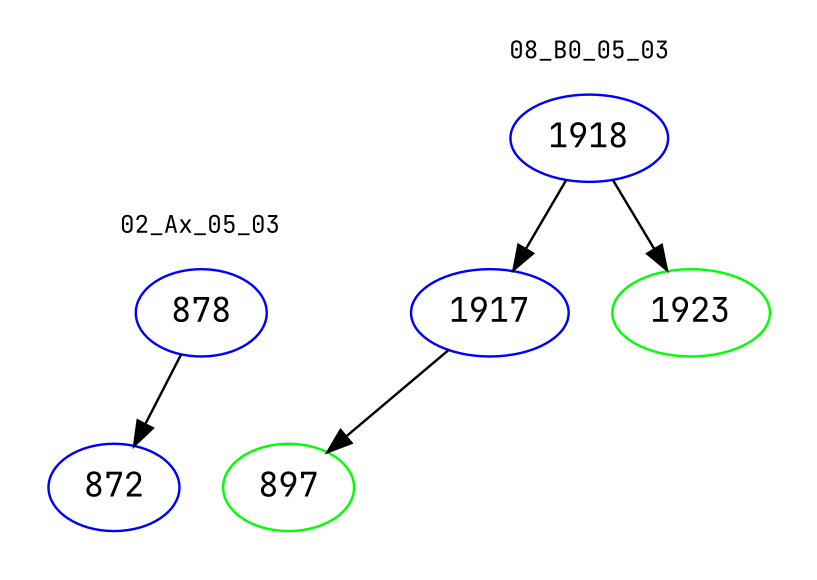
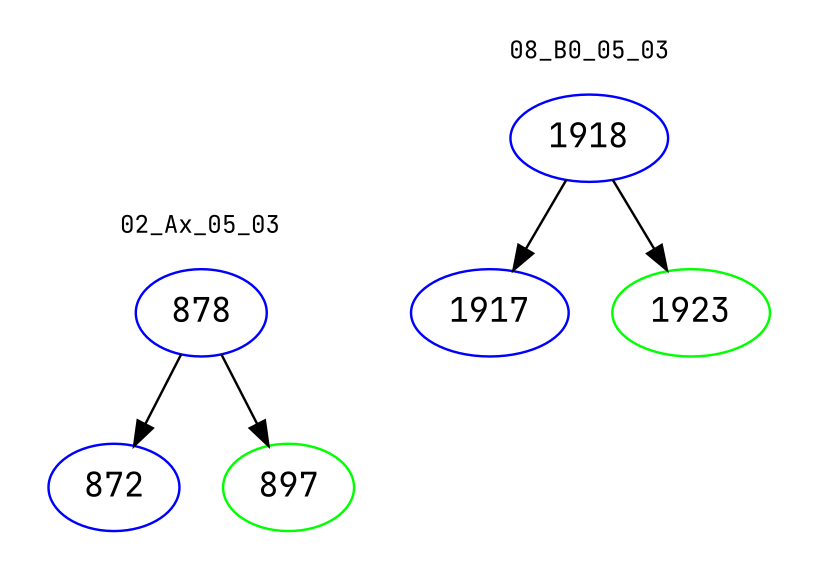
(397, 393) -> (239, 389)
